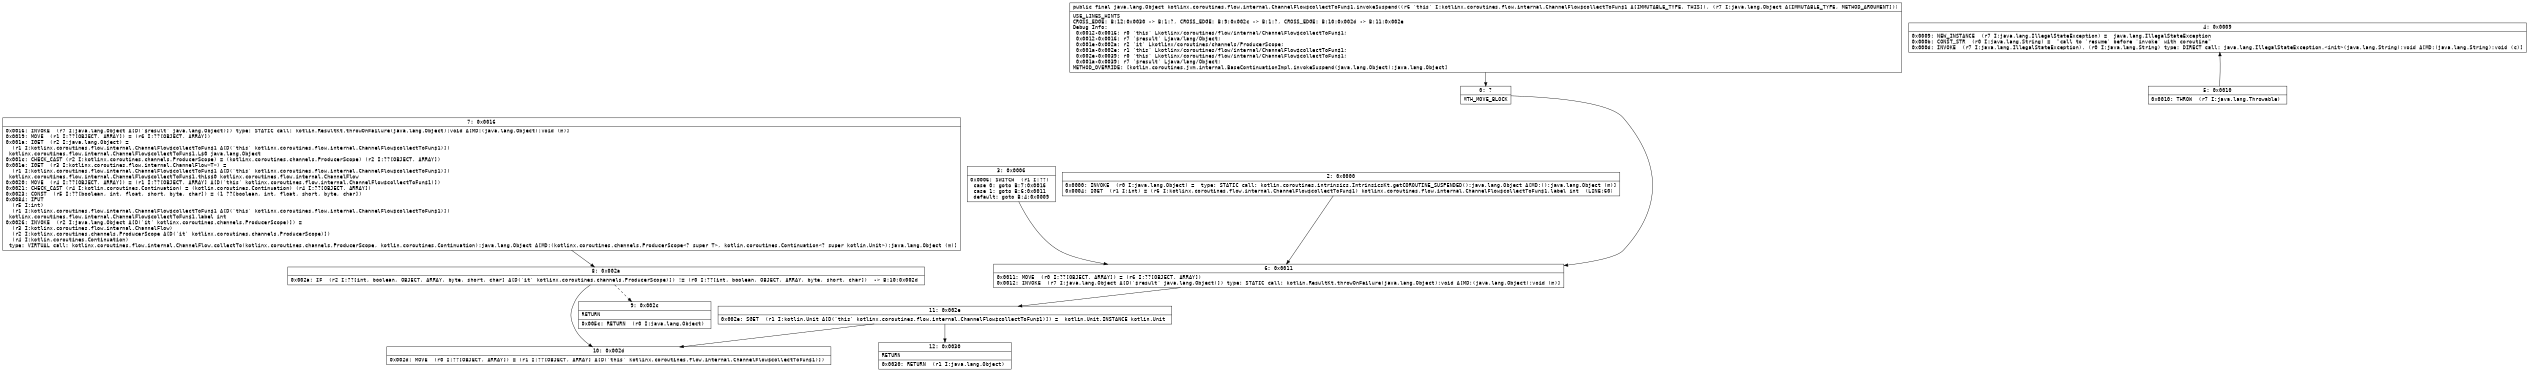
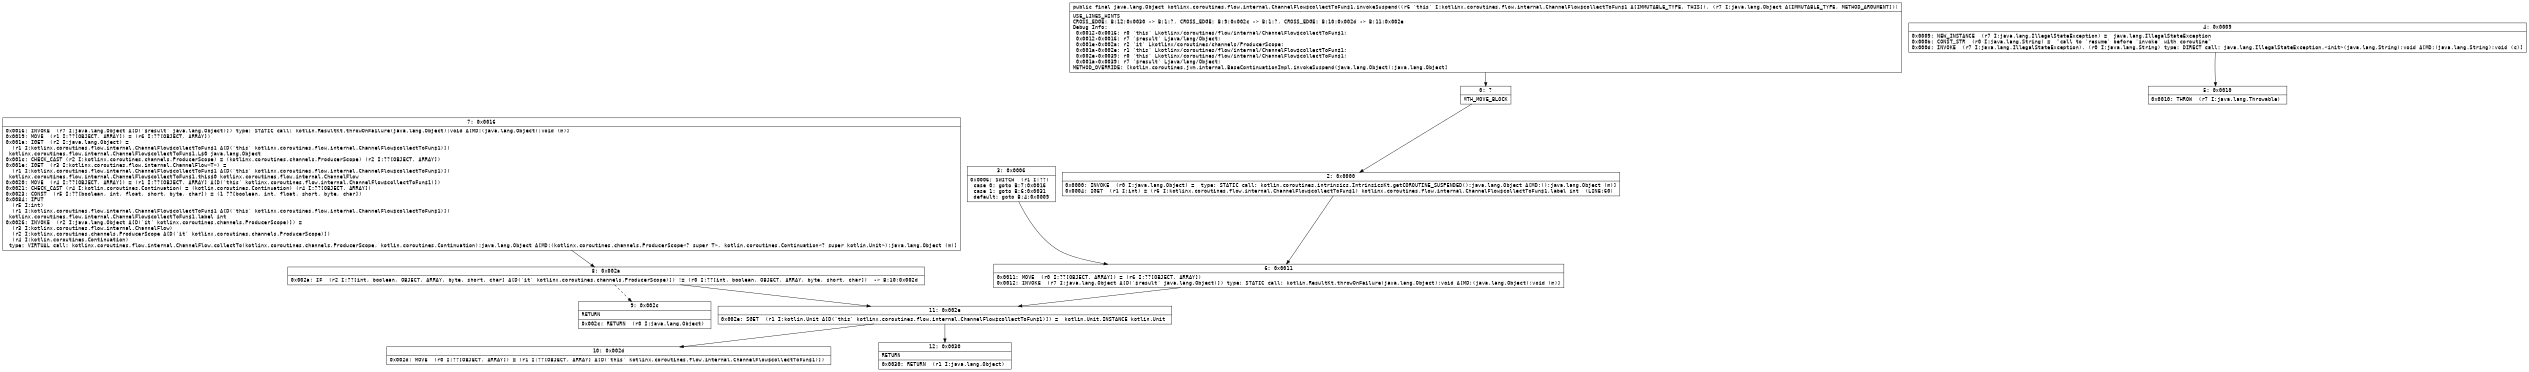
(2220, 71) -> (2215, 67)
(1647, 156) -> (1417, 137)
(1008, 191) -> (1008, 191)
(571, 314) -> (774, 295)
(645, 324) -> (645, 324)
